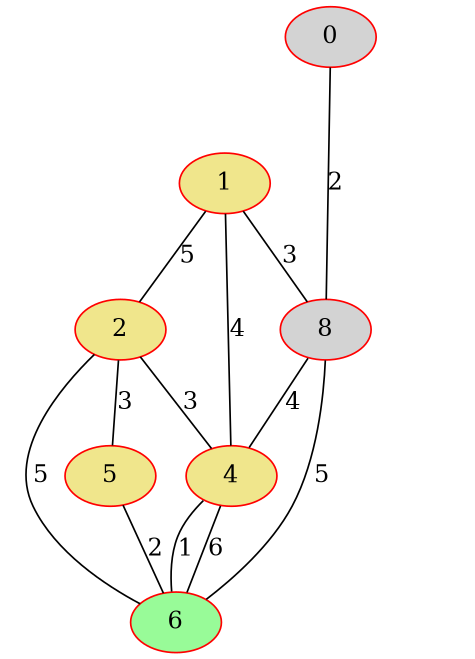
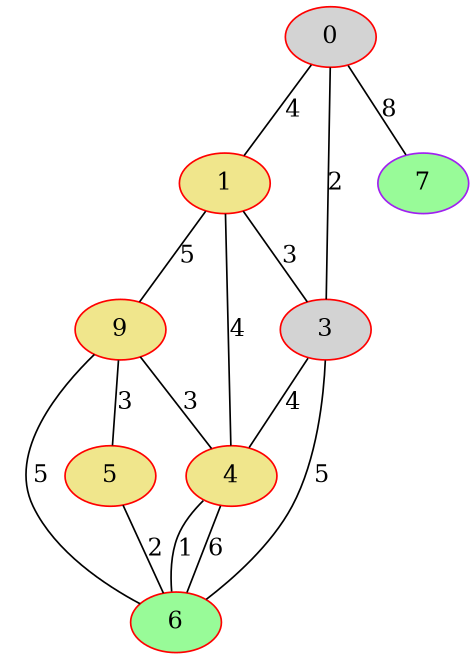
none -> (278, 110)
none -> (423, 183)
(121, 330) -> (121, 330)
(326, 330) -> (326, 330)
